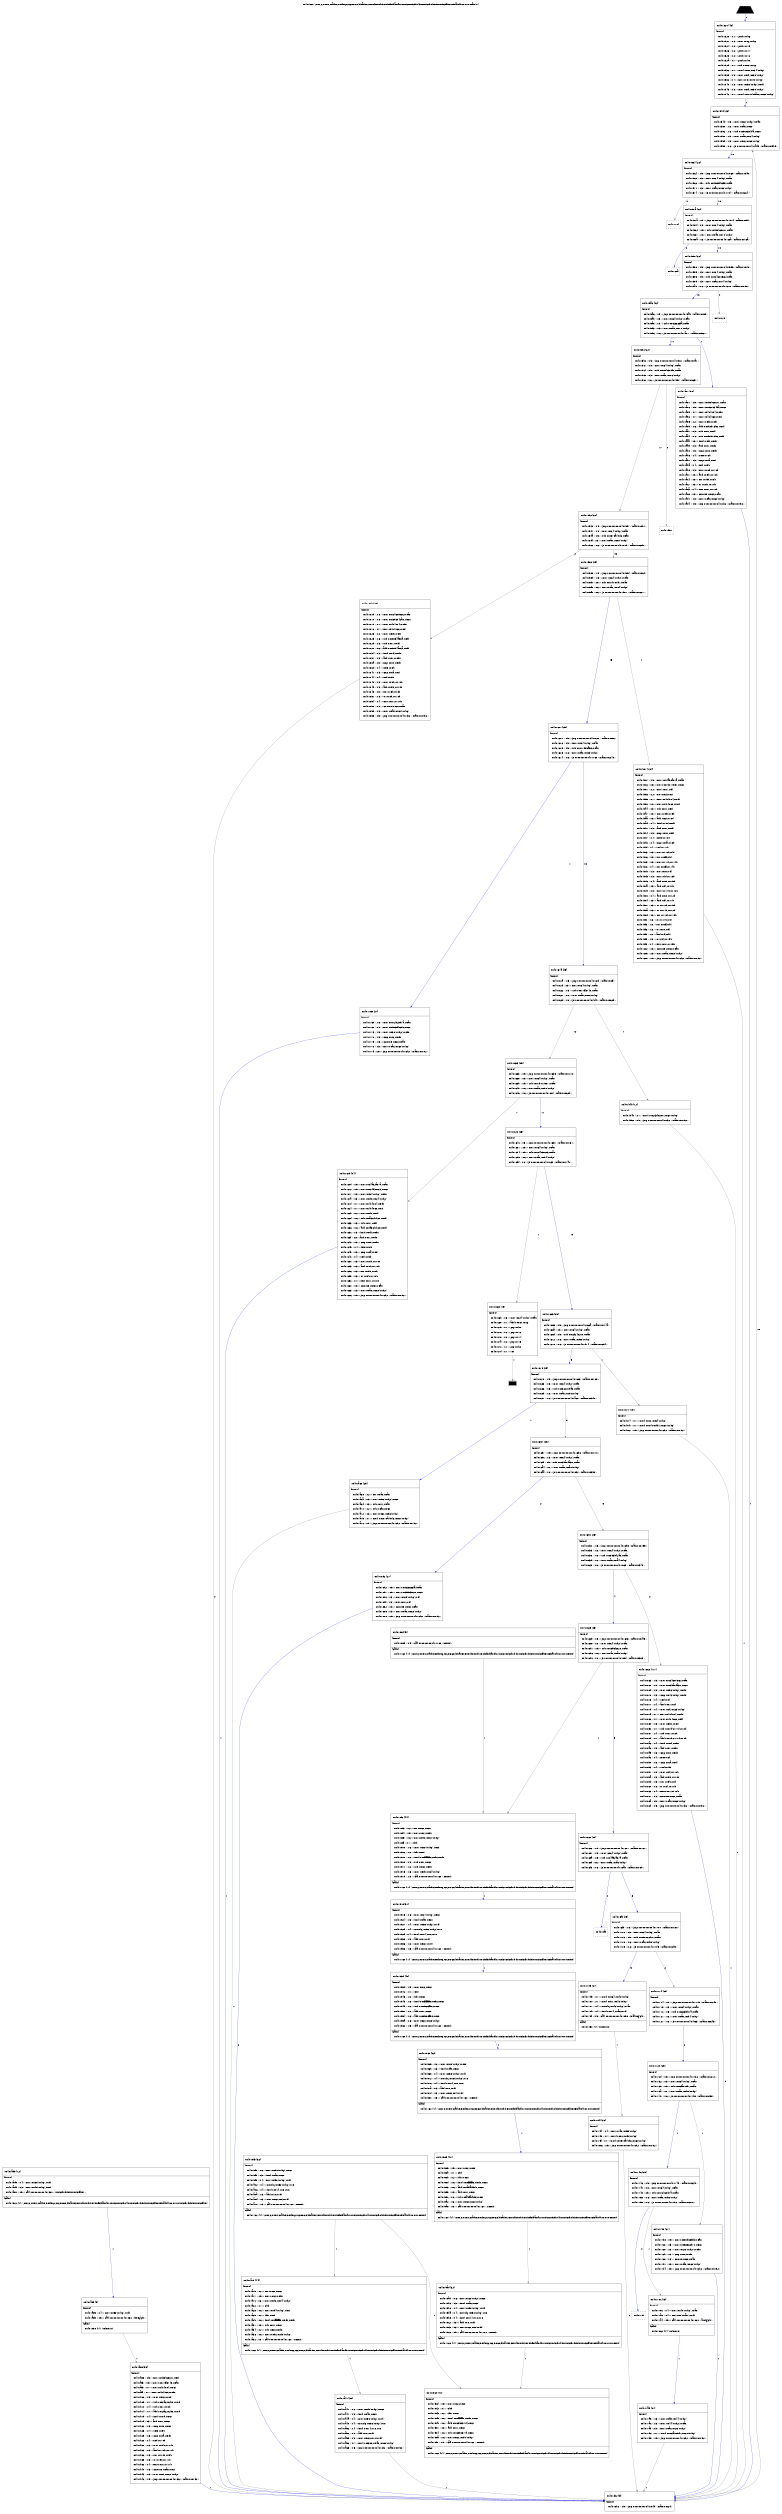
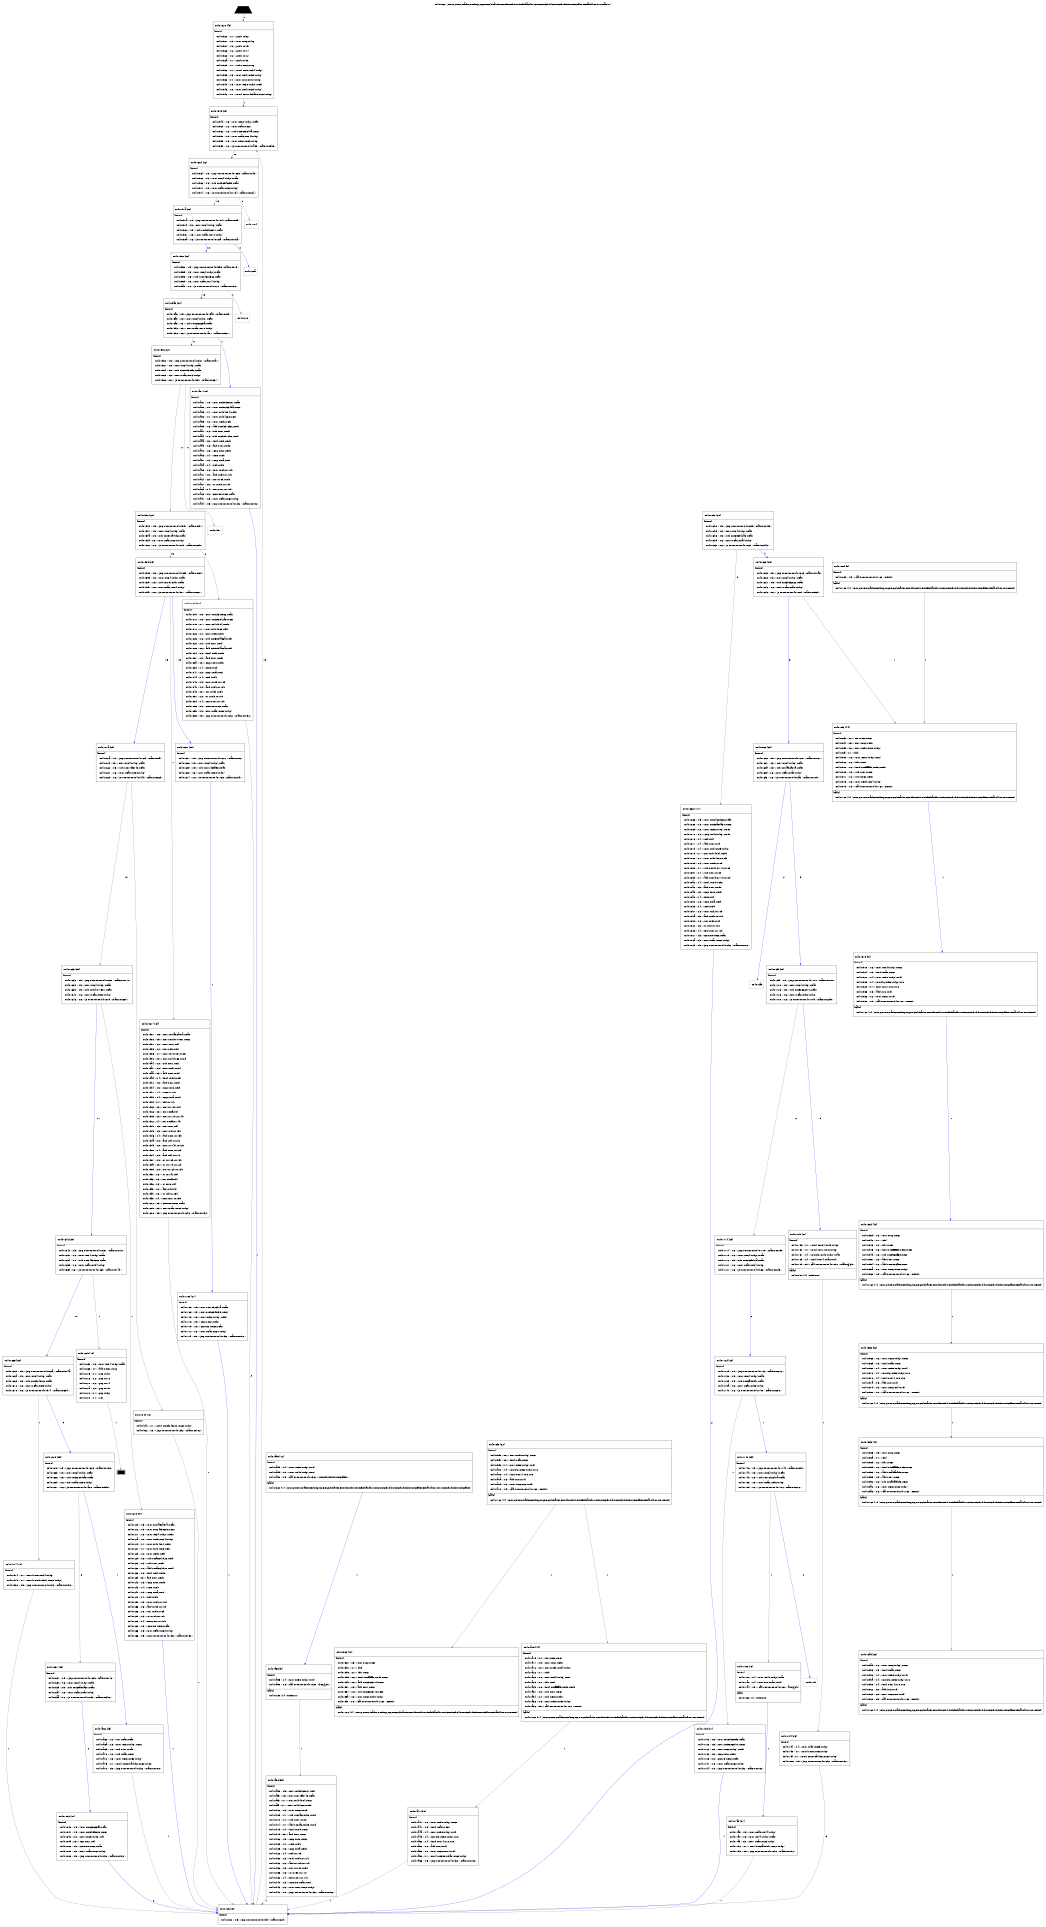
(583, 863) -> (149, 669)
(589, 1503) -> none
(523, 2367) -> none
